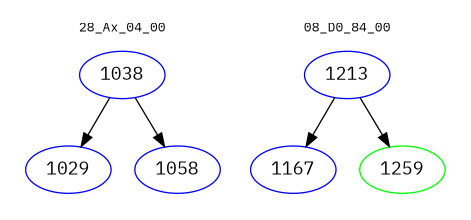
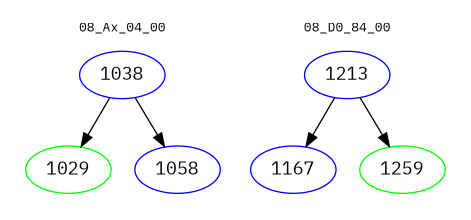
(123, 28) -> (123, 28)
(68, 170) -> (68, 170)
